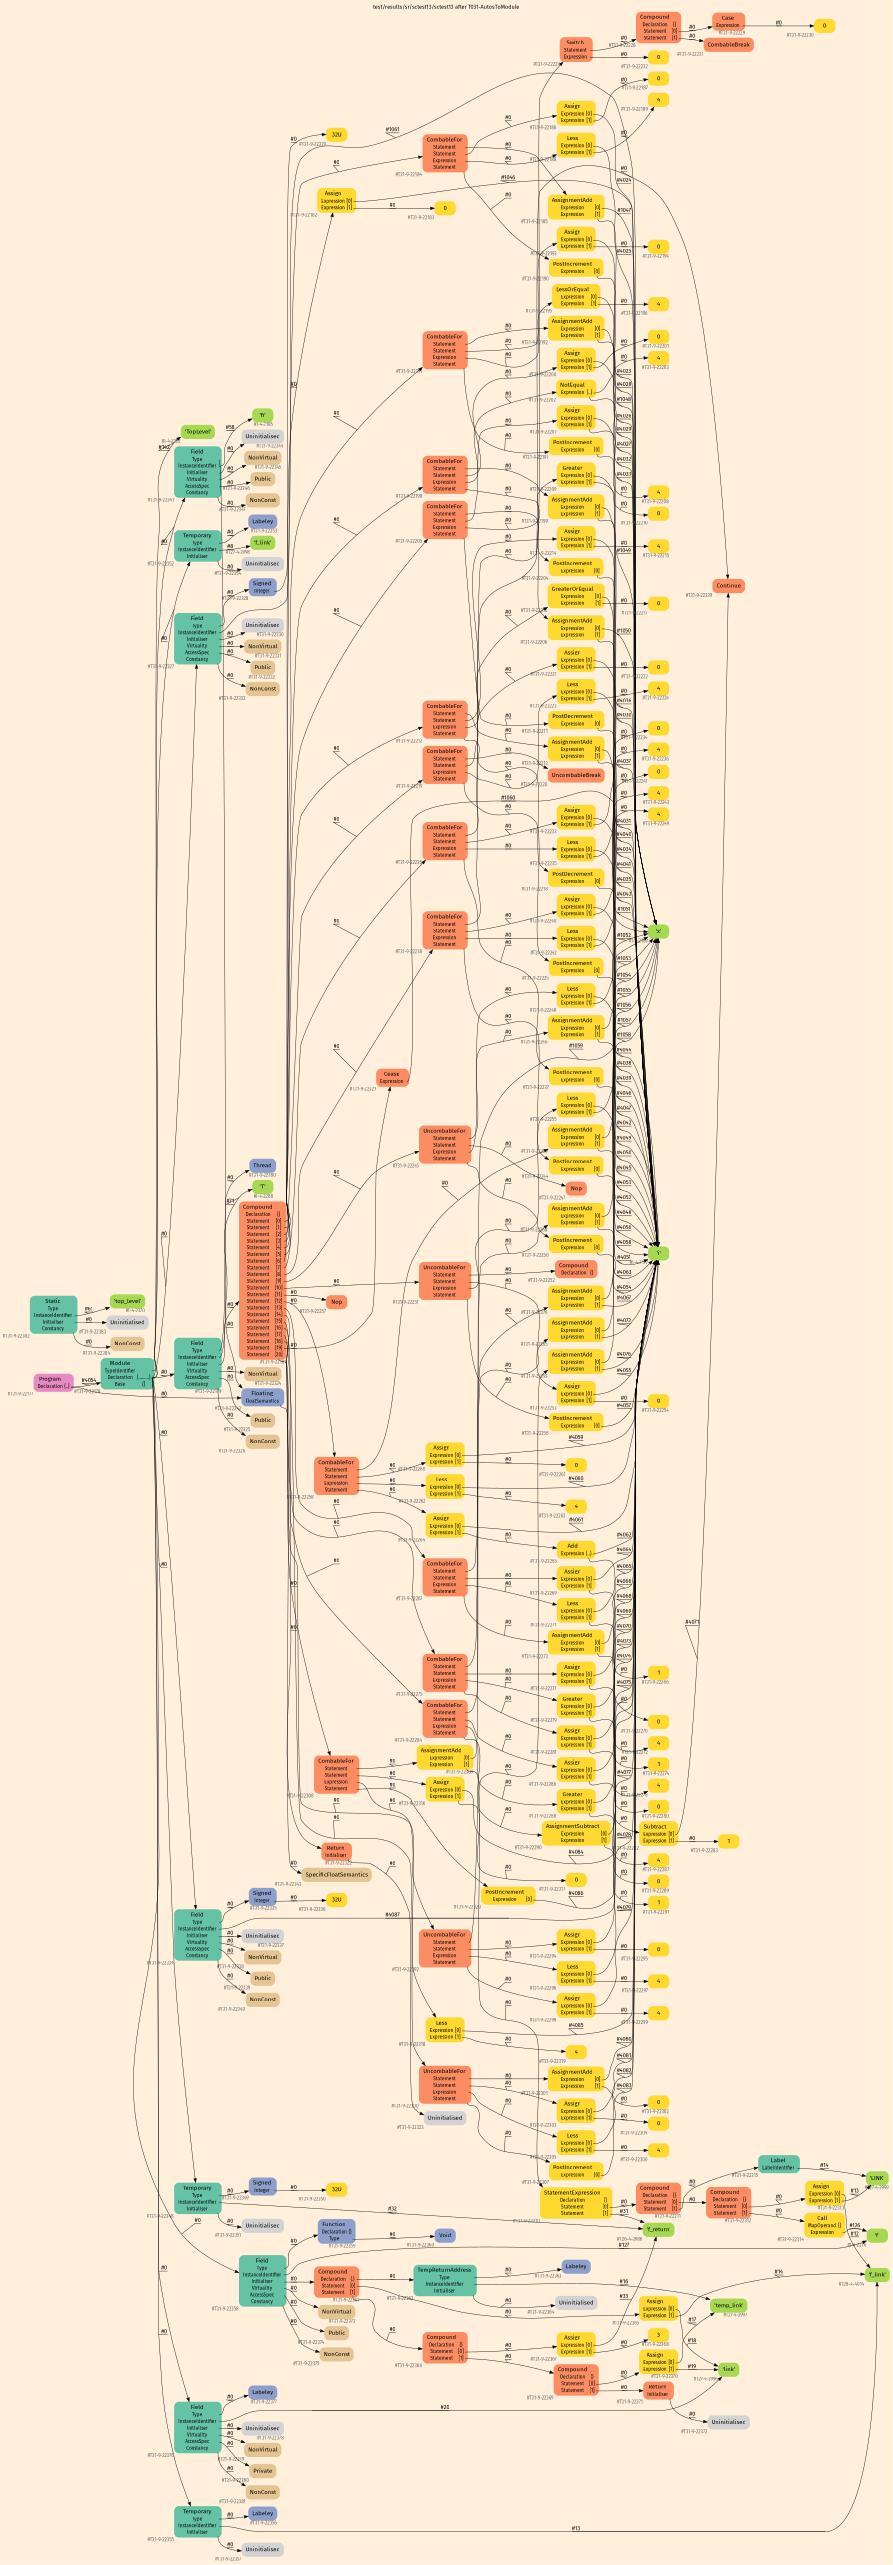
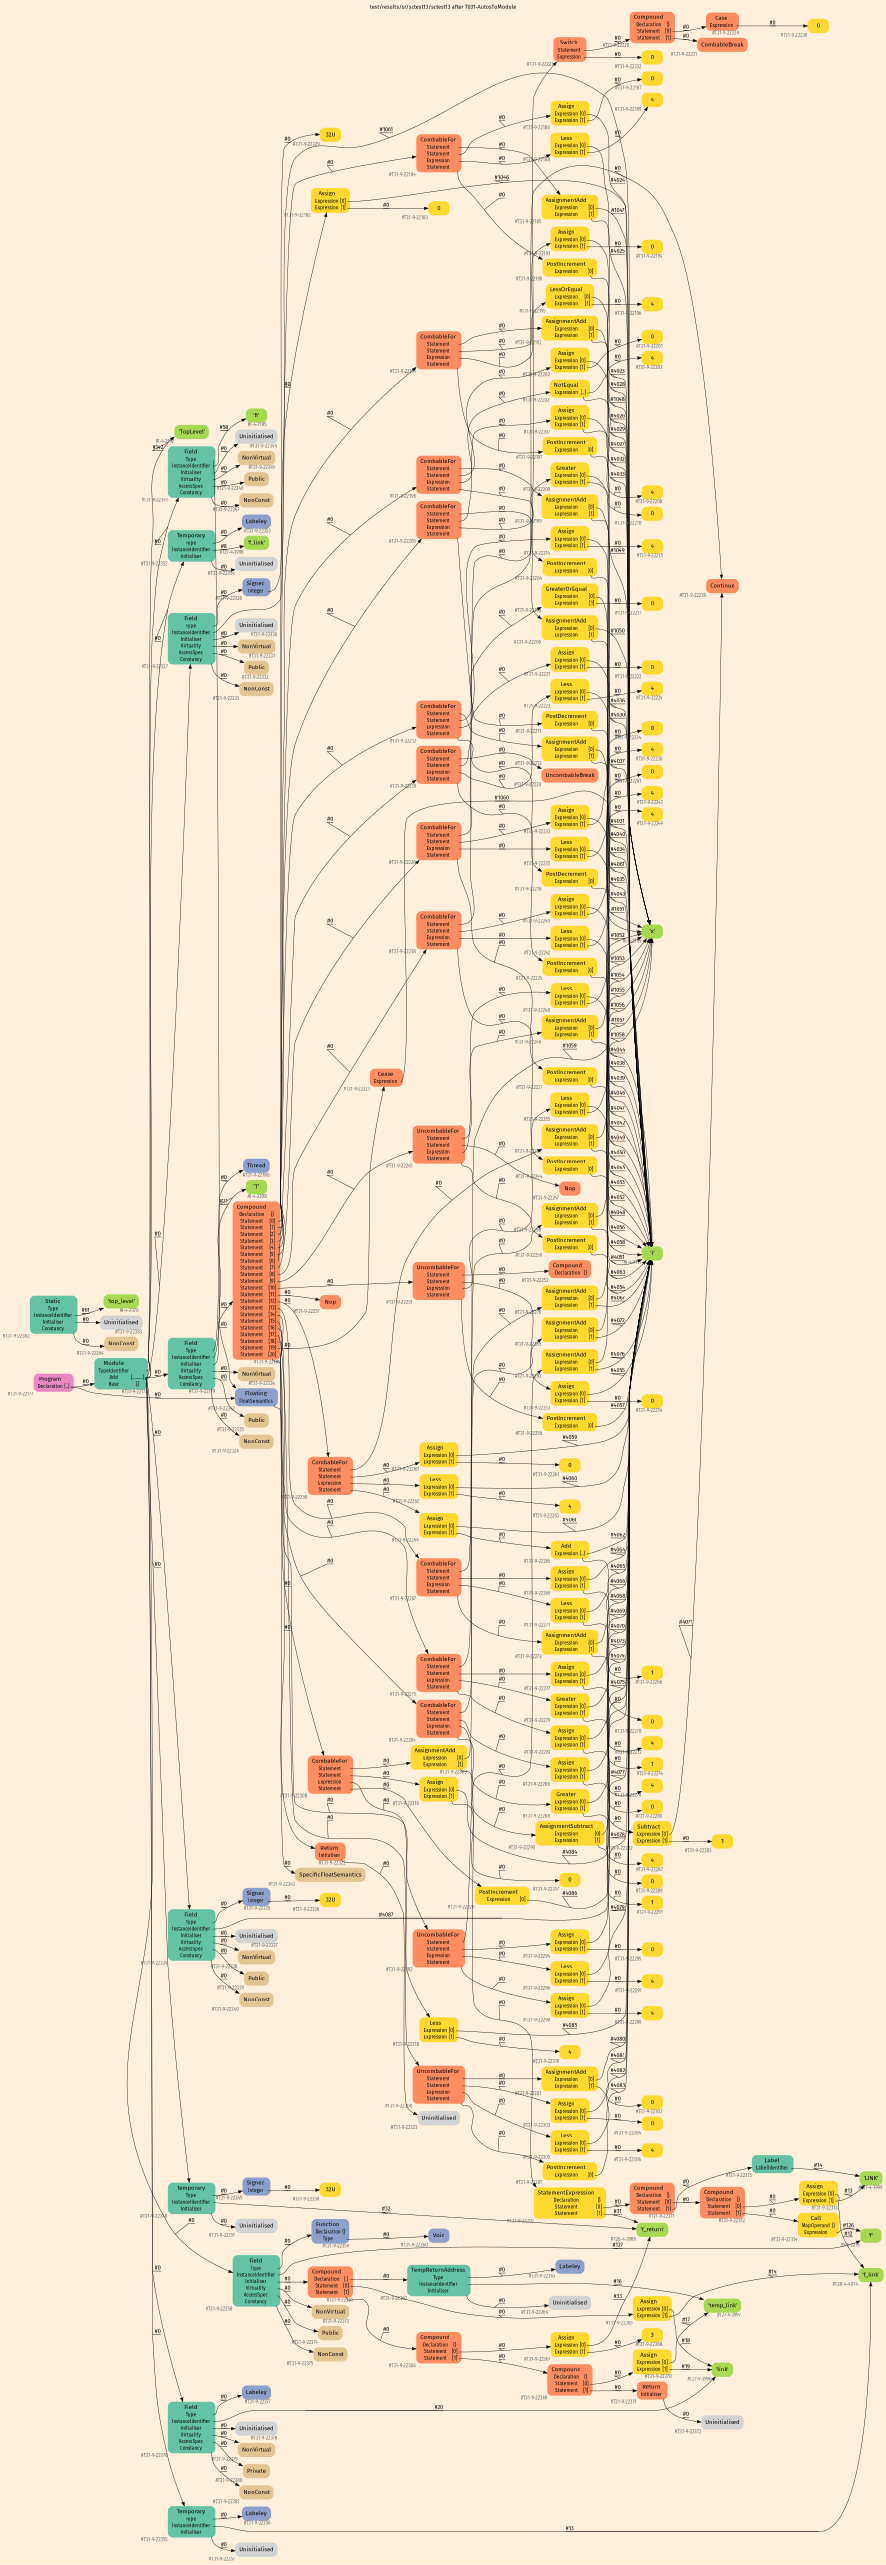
(624, 865) -> (618, 865)
(120, 1378) -> (114, 1378)
(89, 1381) -> (86, 1382)
